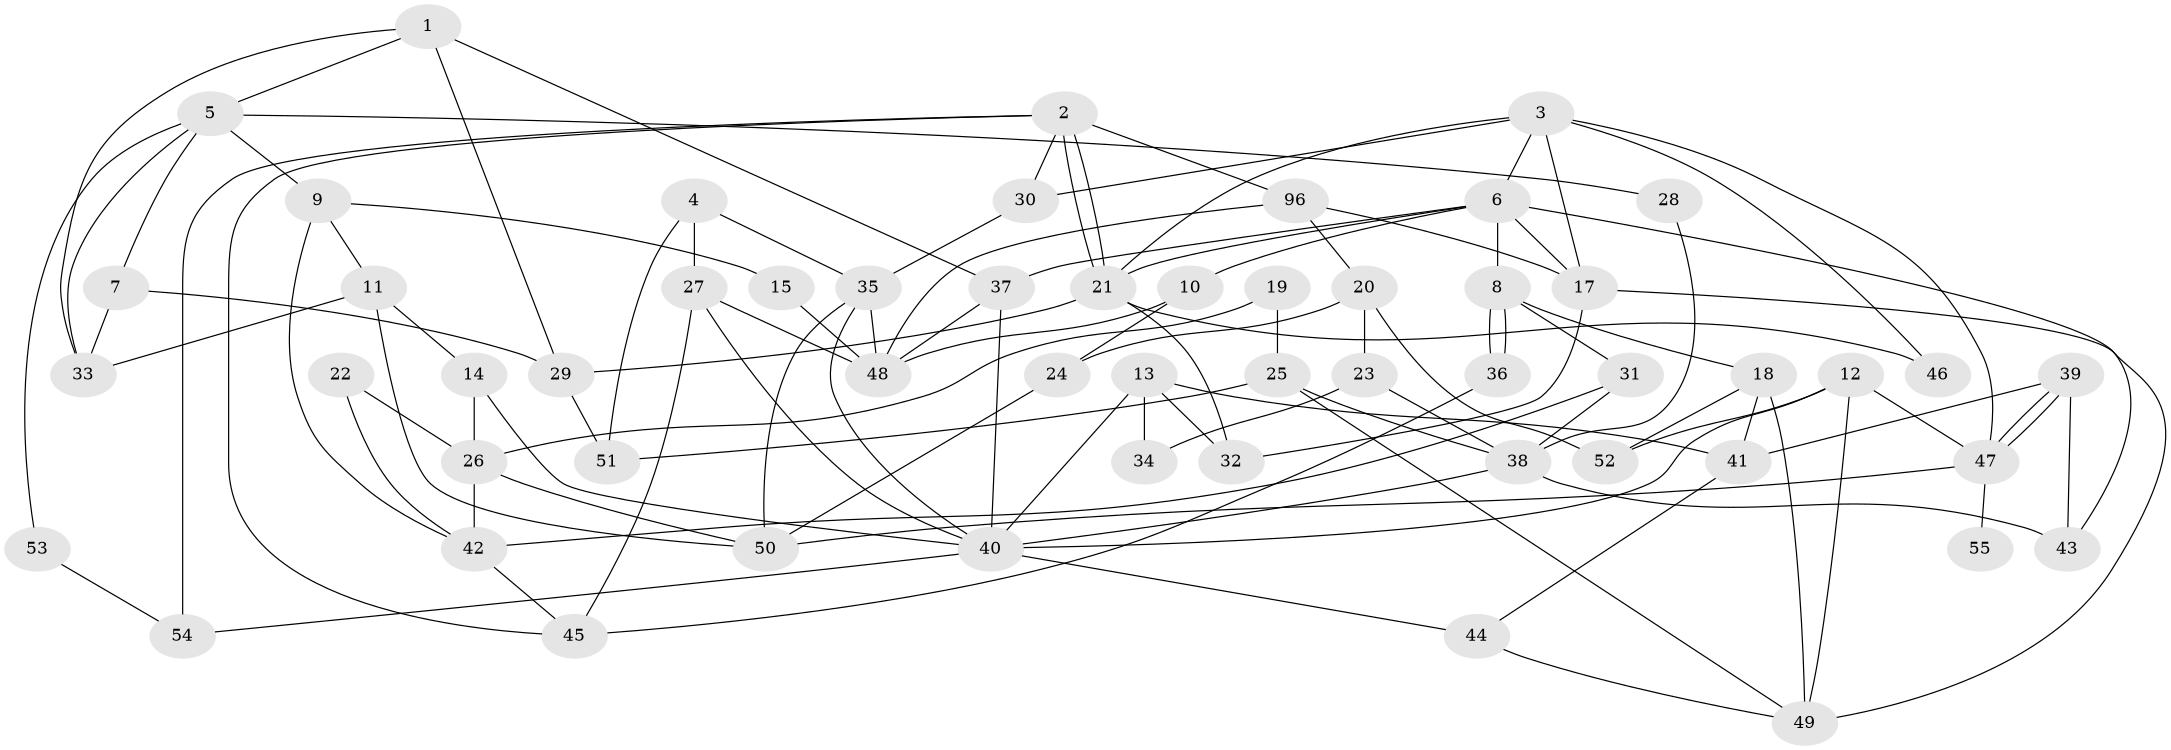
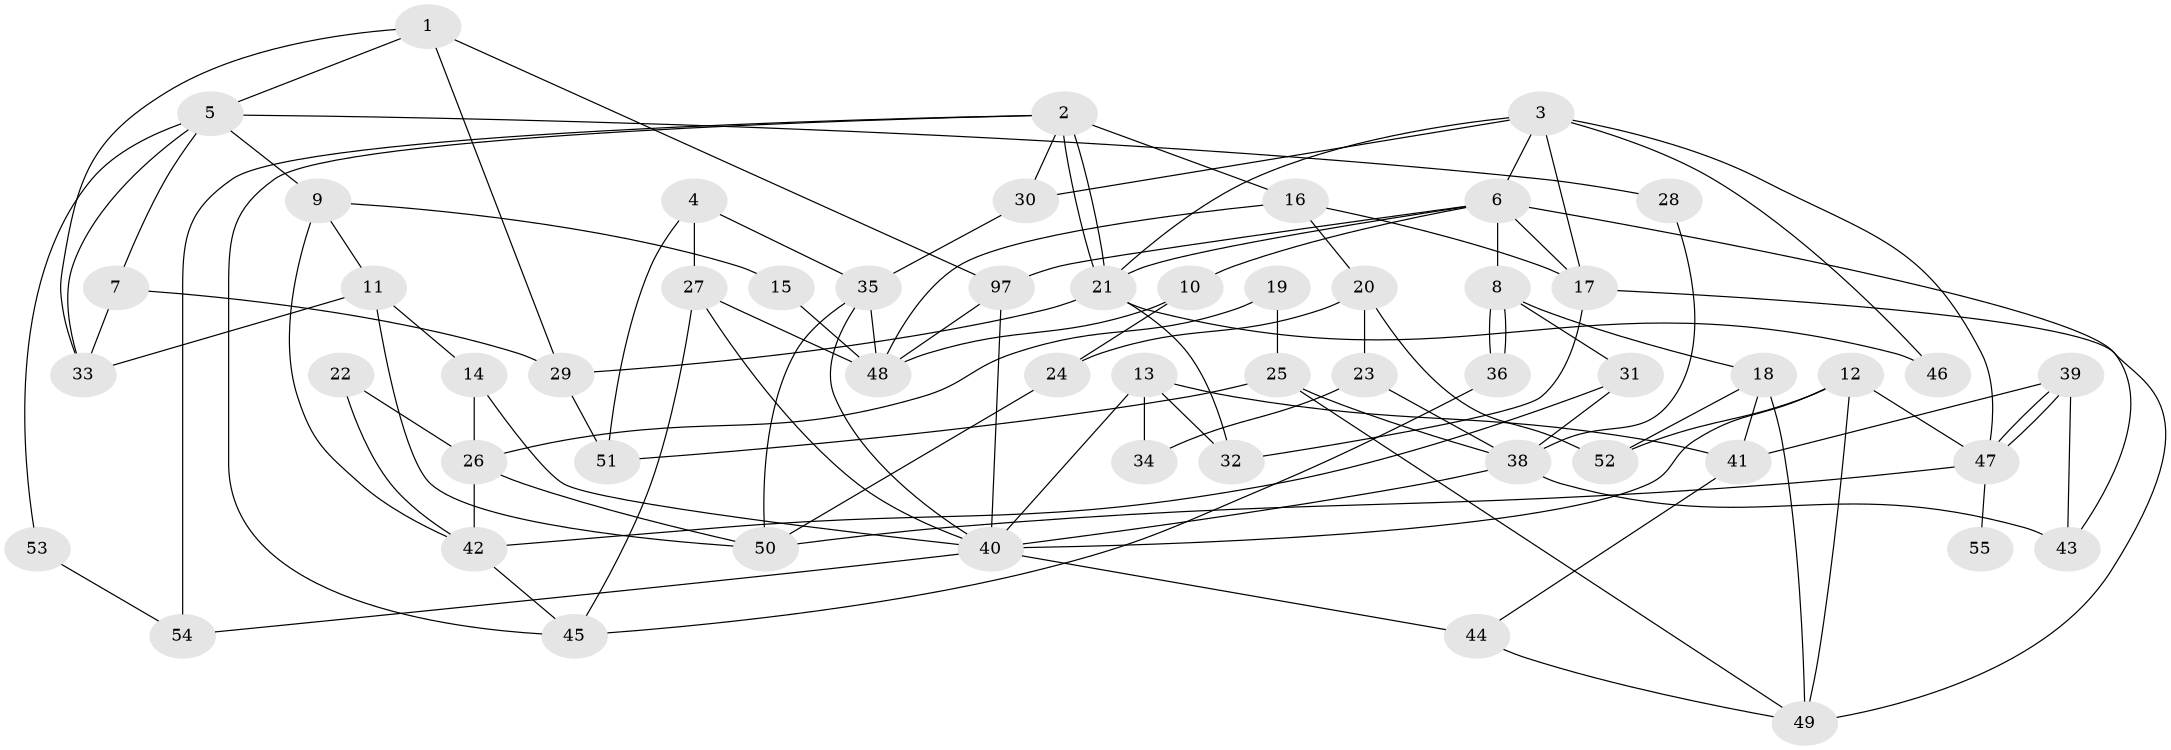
(1296, 201) -> (1296, 201)
(1002, 288) -> (1002, 288)
